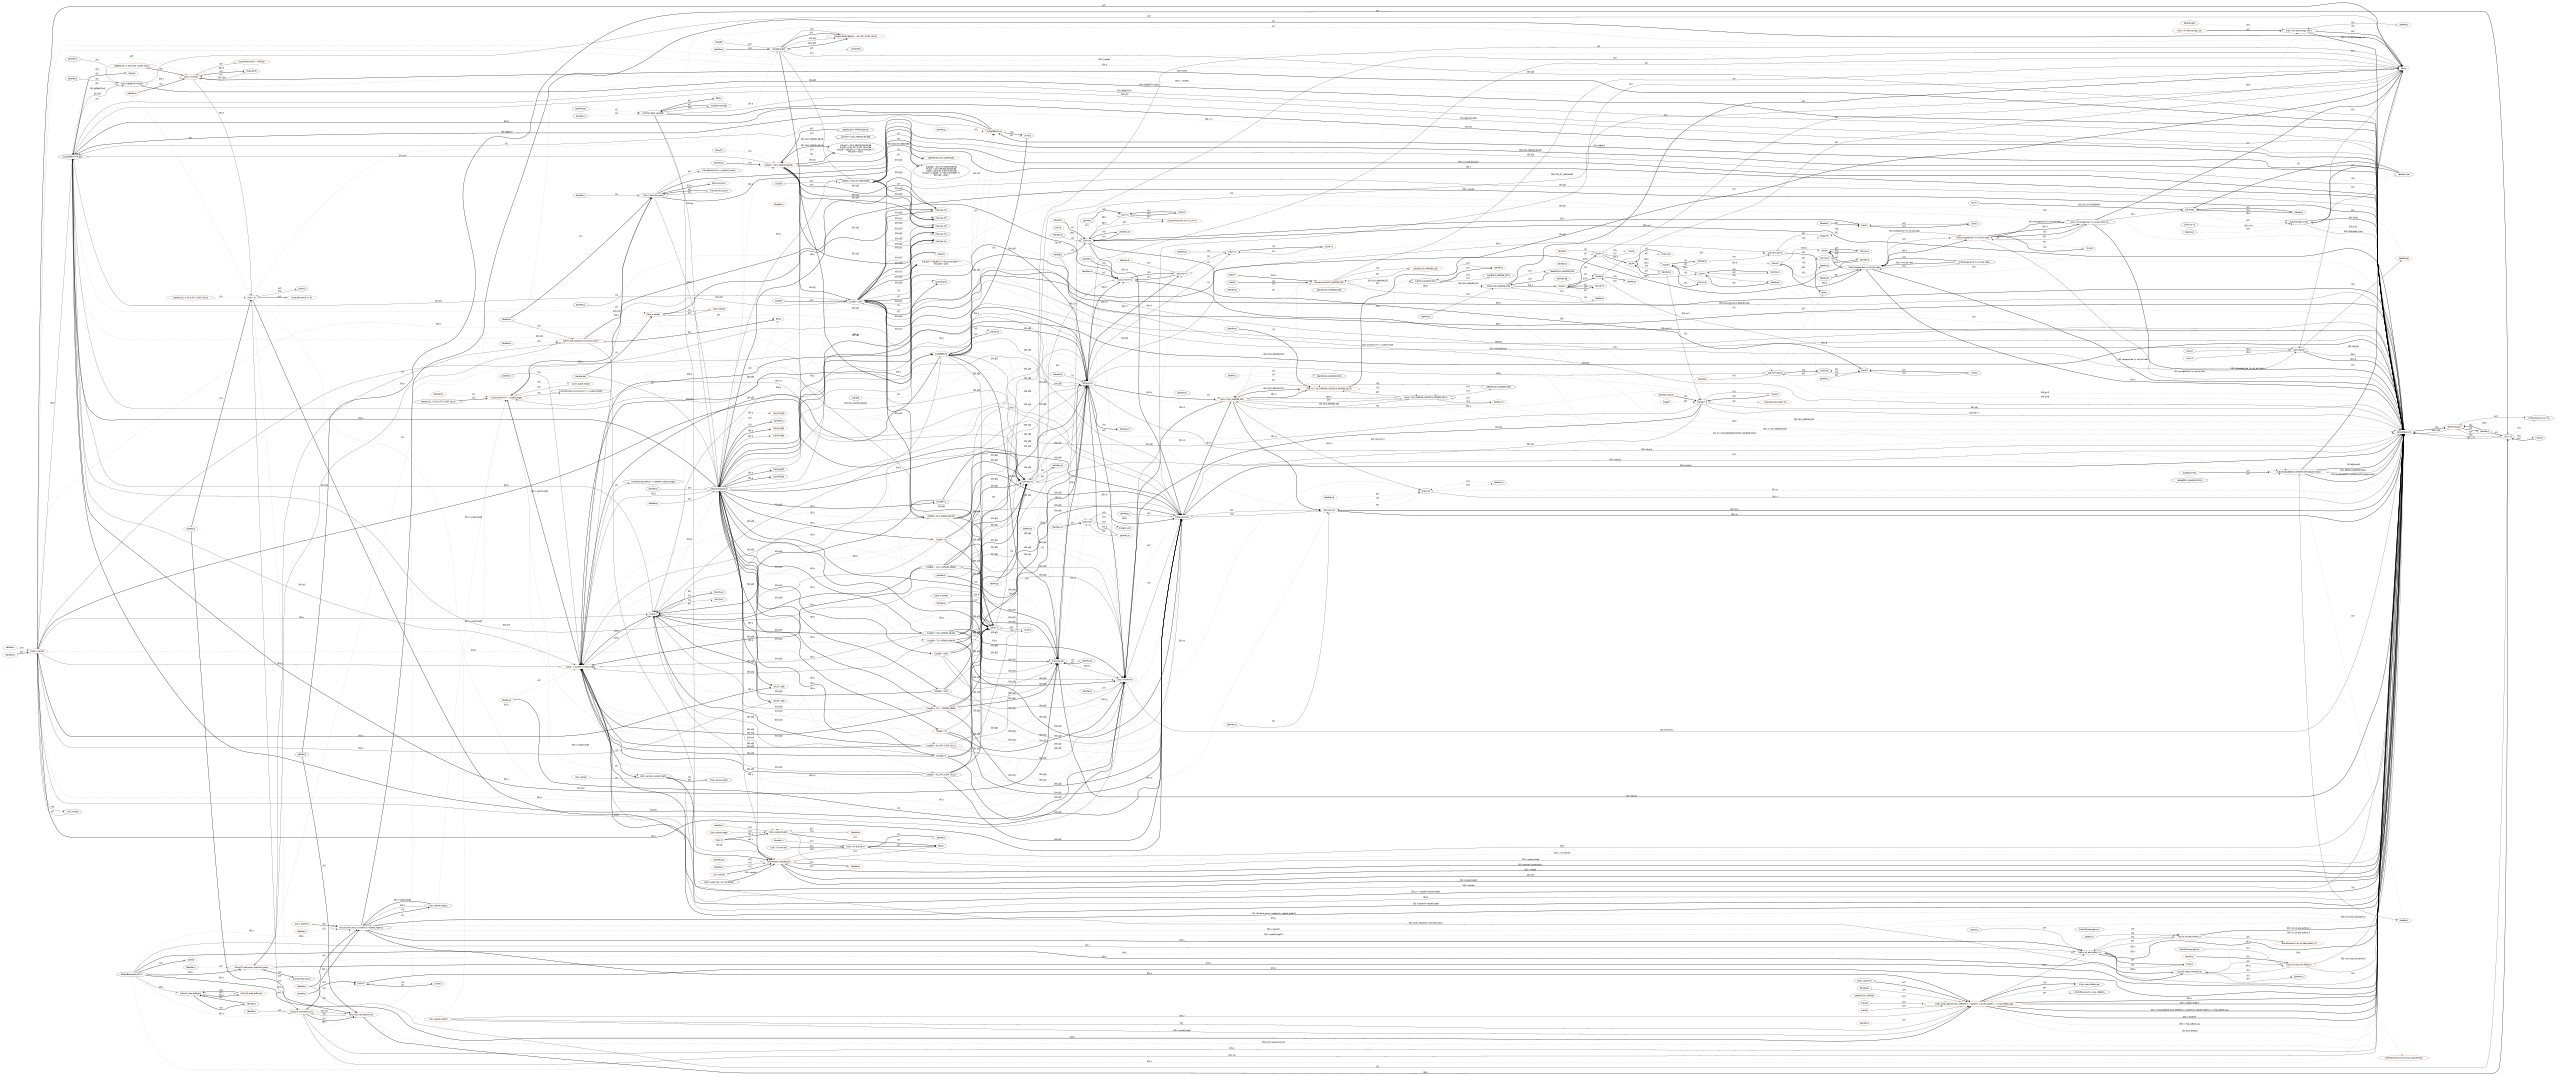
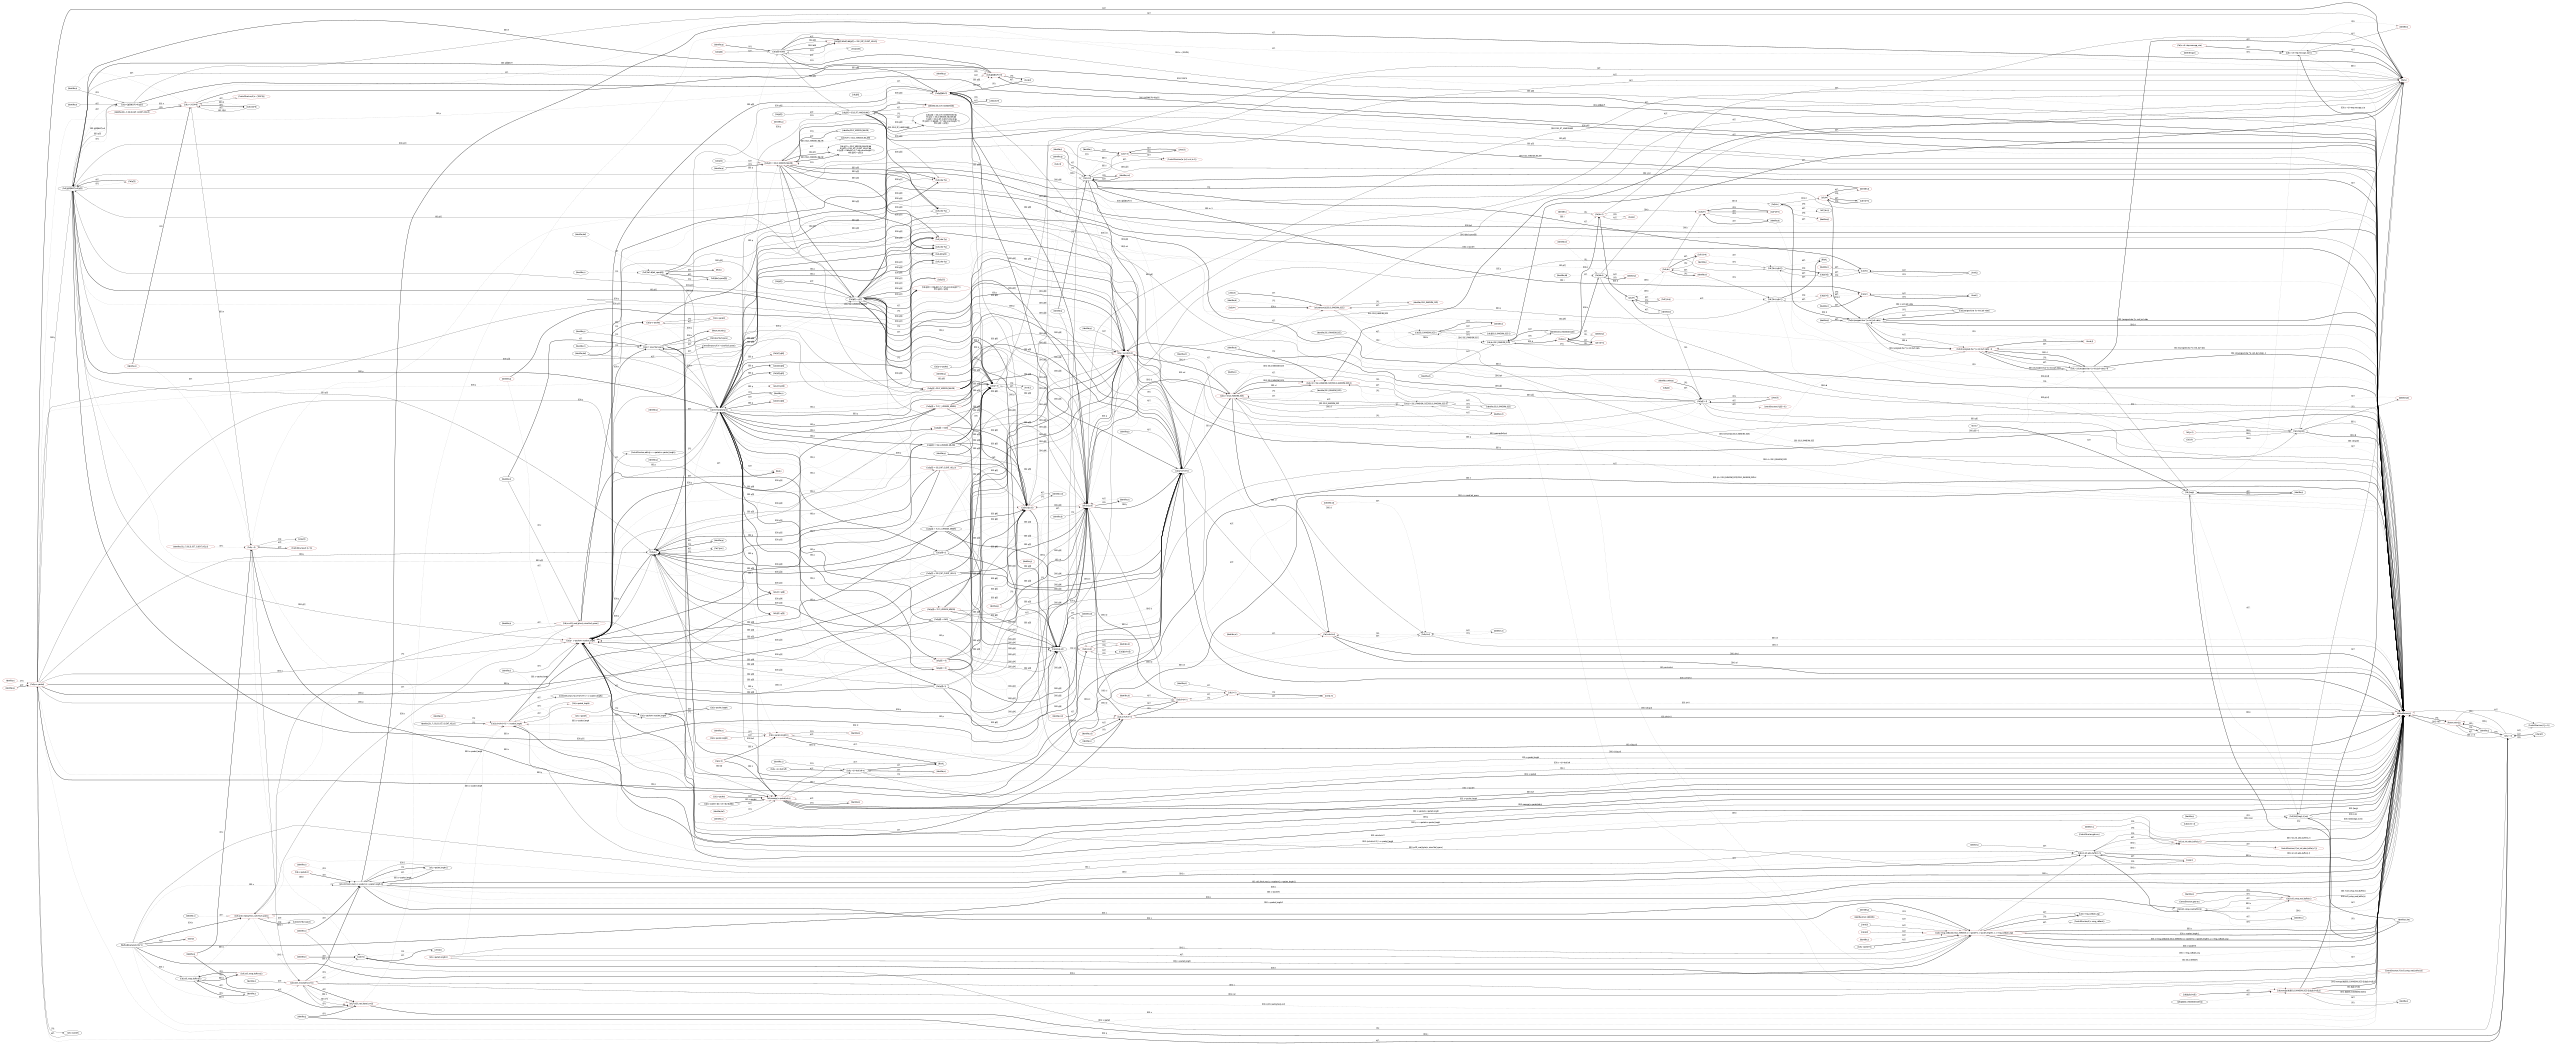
(2089, 205) -> (2089, 440)
none -> (1012, 432)
(1256, 515) -> none
